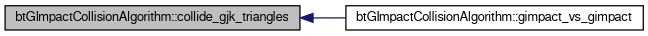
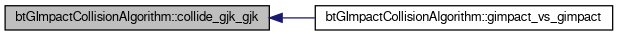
(153, 18) -> (137, 18)
